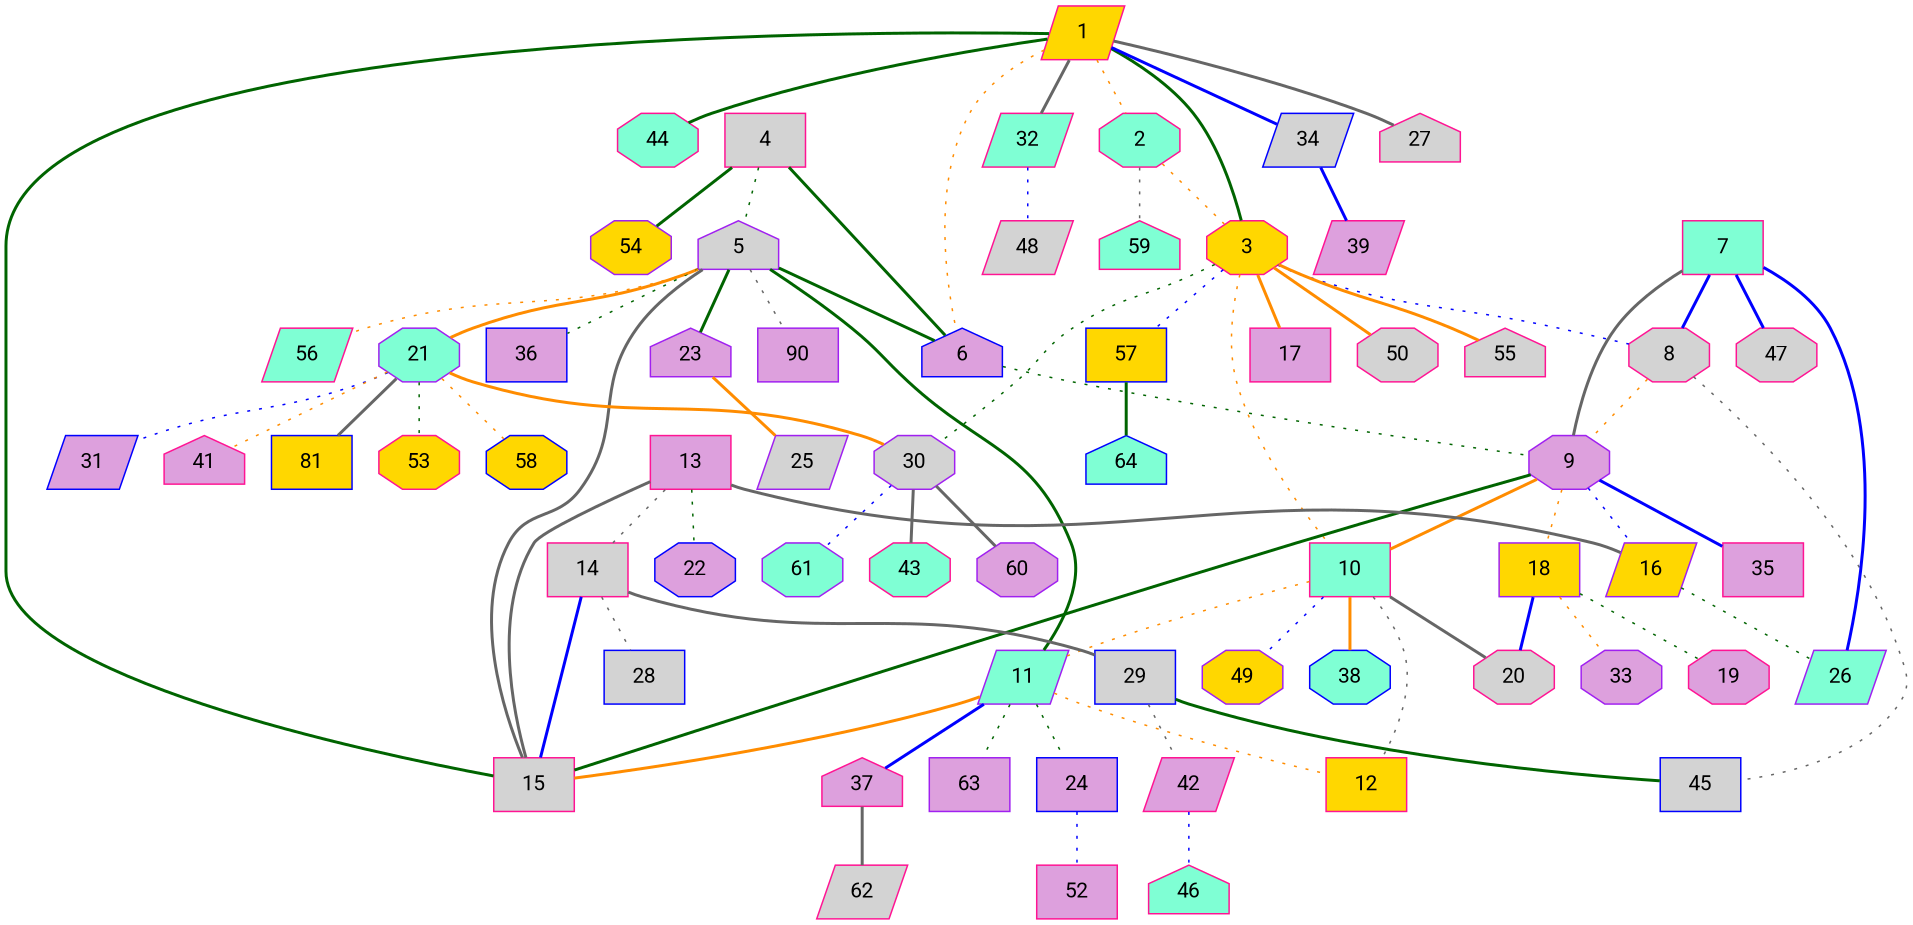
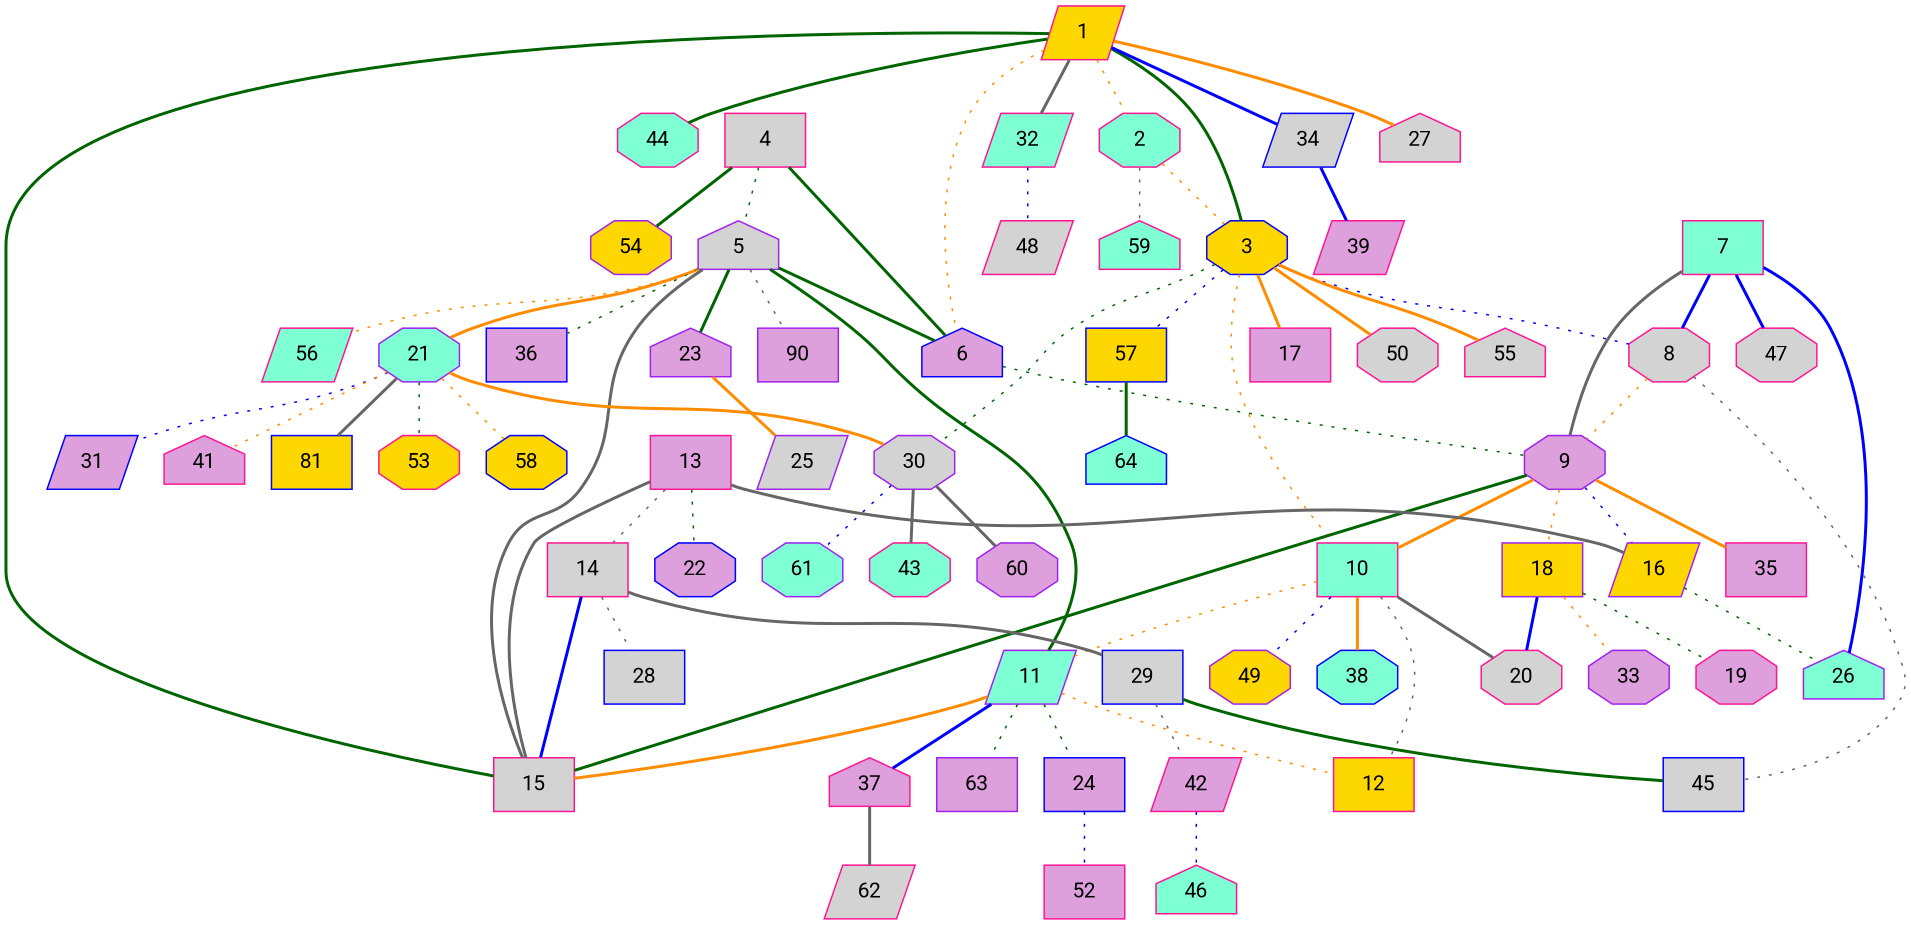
(1255, 77) -> (1255, 77)
(1247, 248) -> (1247, 248)
(1661, 513) -> (1661, 514)
(1841, 677) -> (1844, 677)
